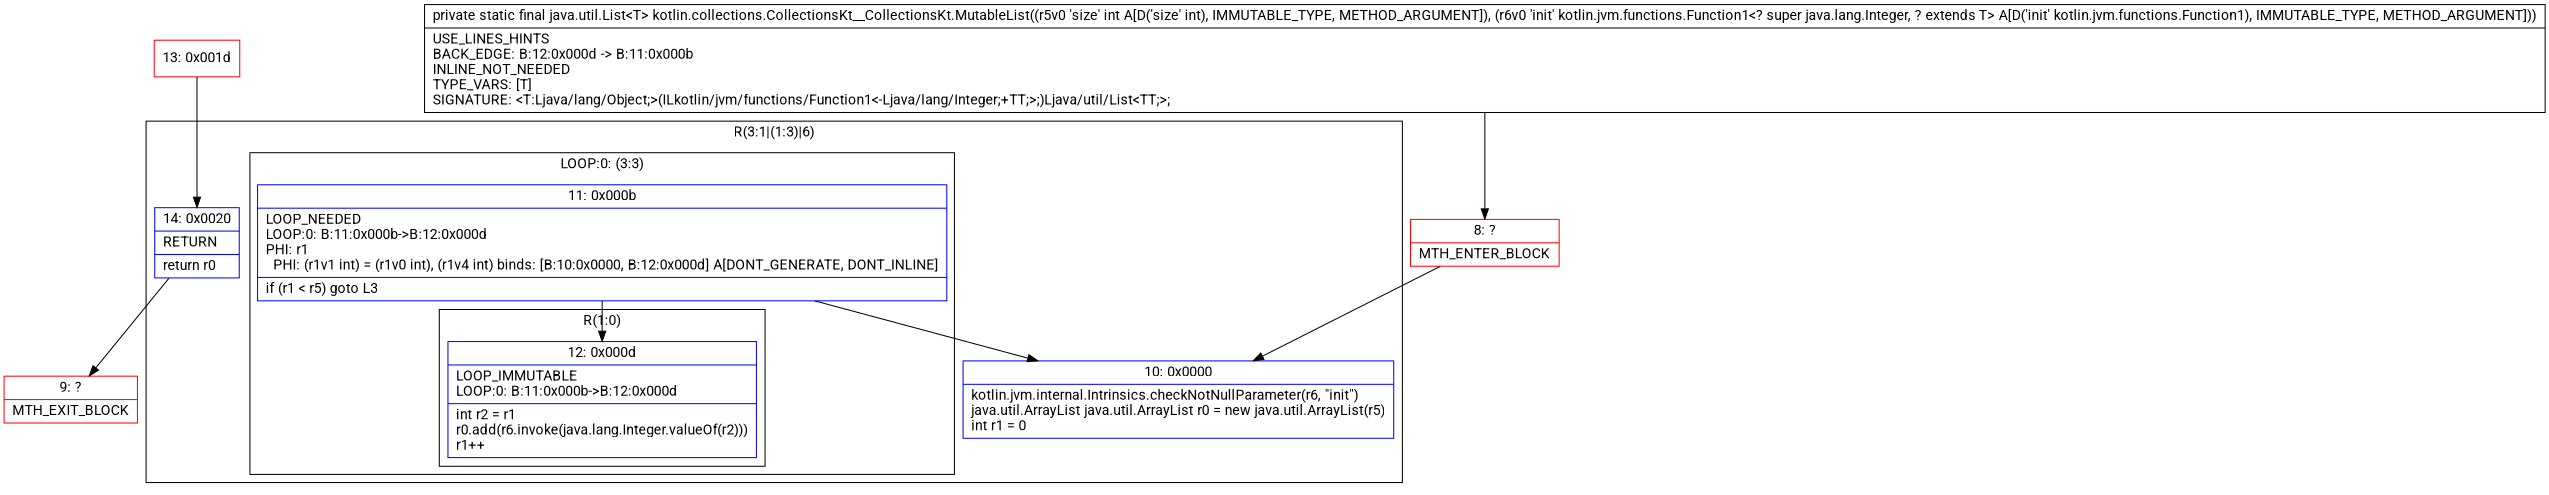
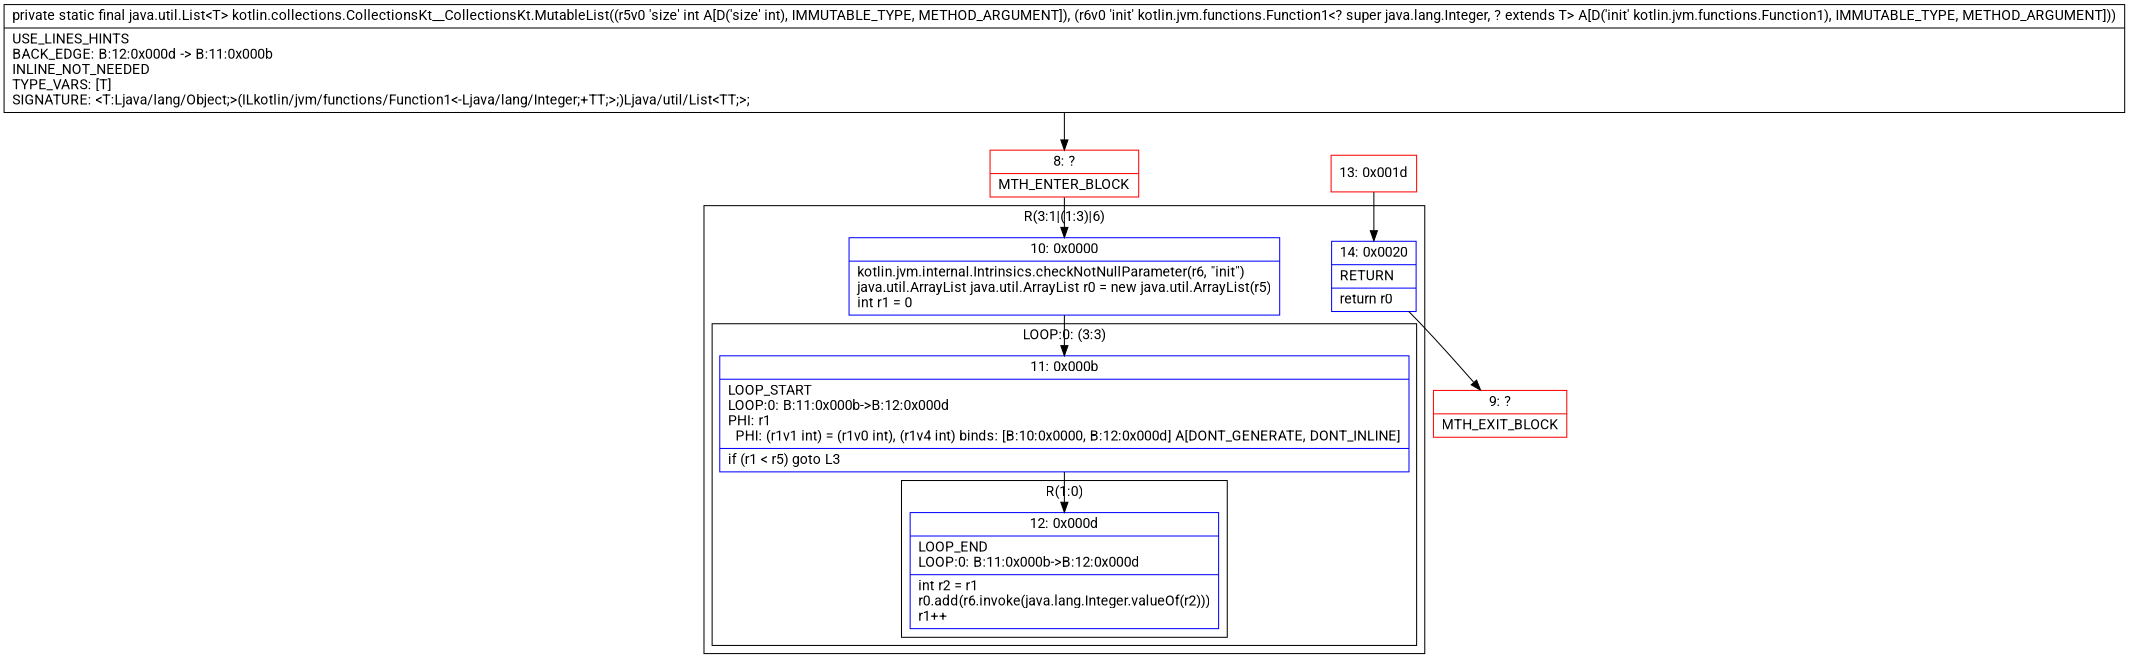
(314, 219) -> (770, 390)
(921, 330) -> (1064, 330)
(517, 376) -> (953, 547)
